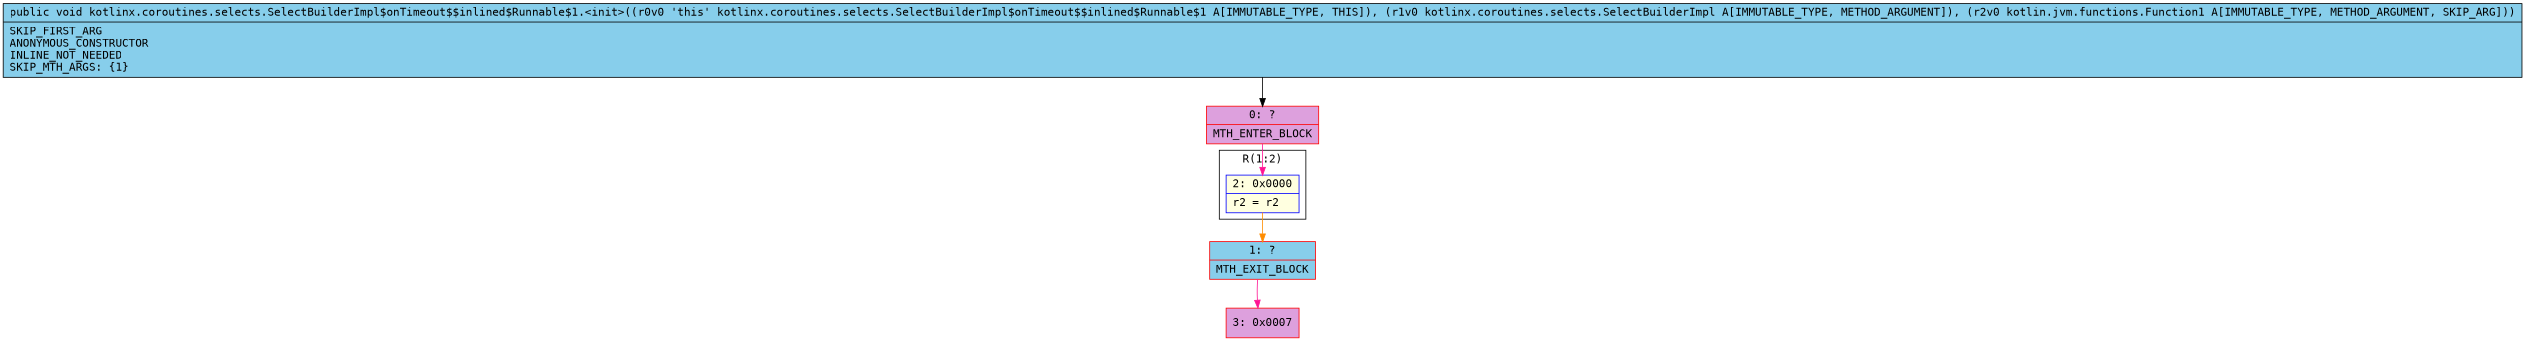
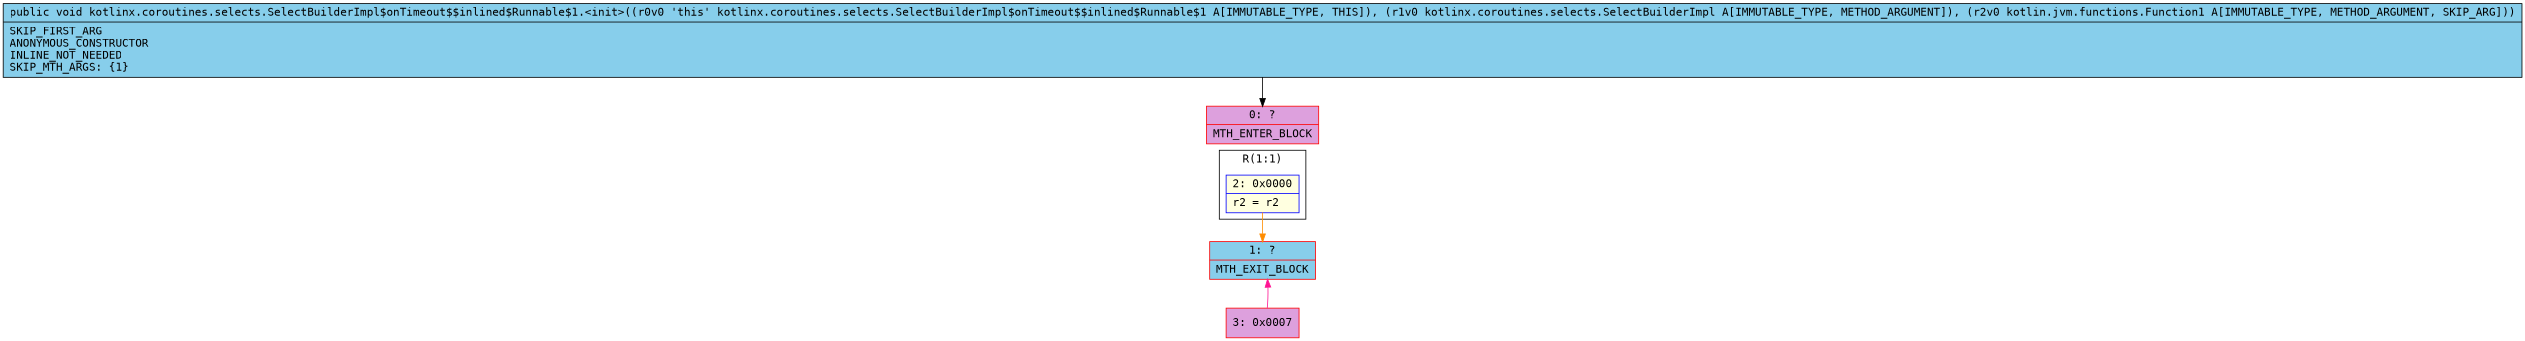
(1263, 155) -> none
(1263, 159) -> (1263, 159)
(1257, 290) -> (1268, 298)
